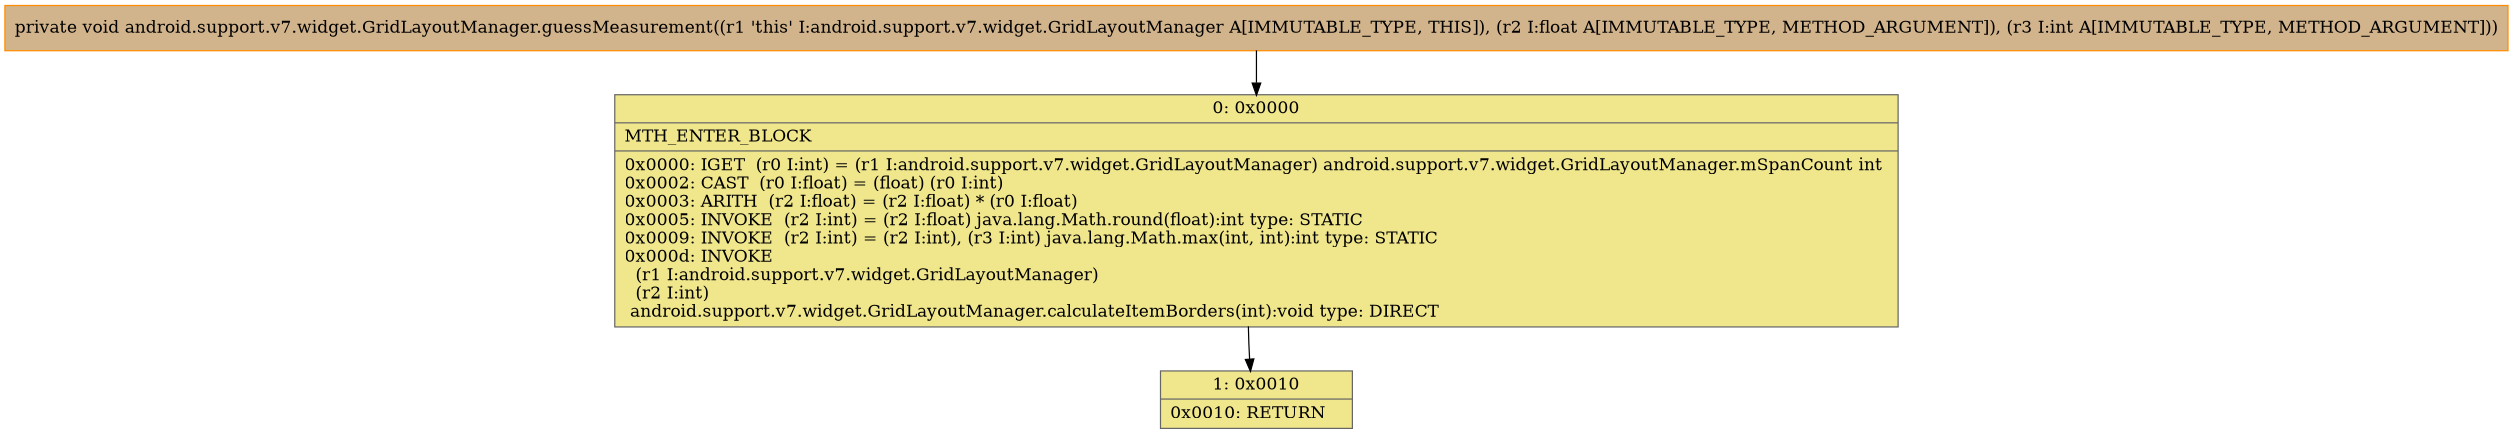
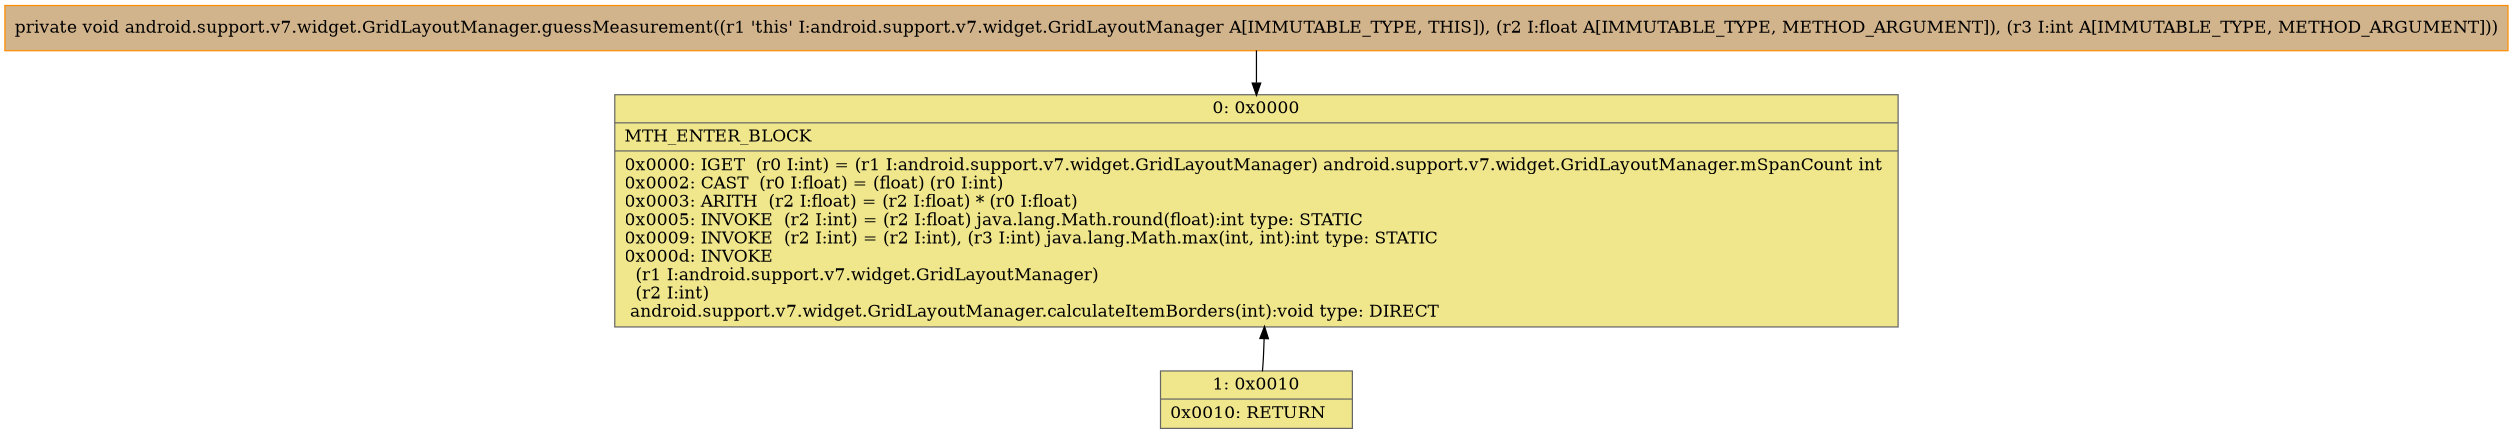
(1249, 343) -> (1264, 355)
